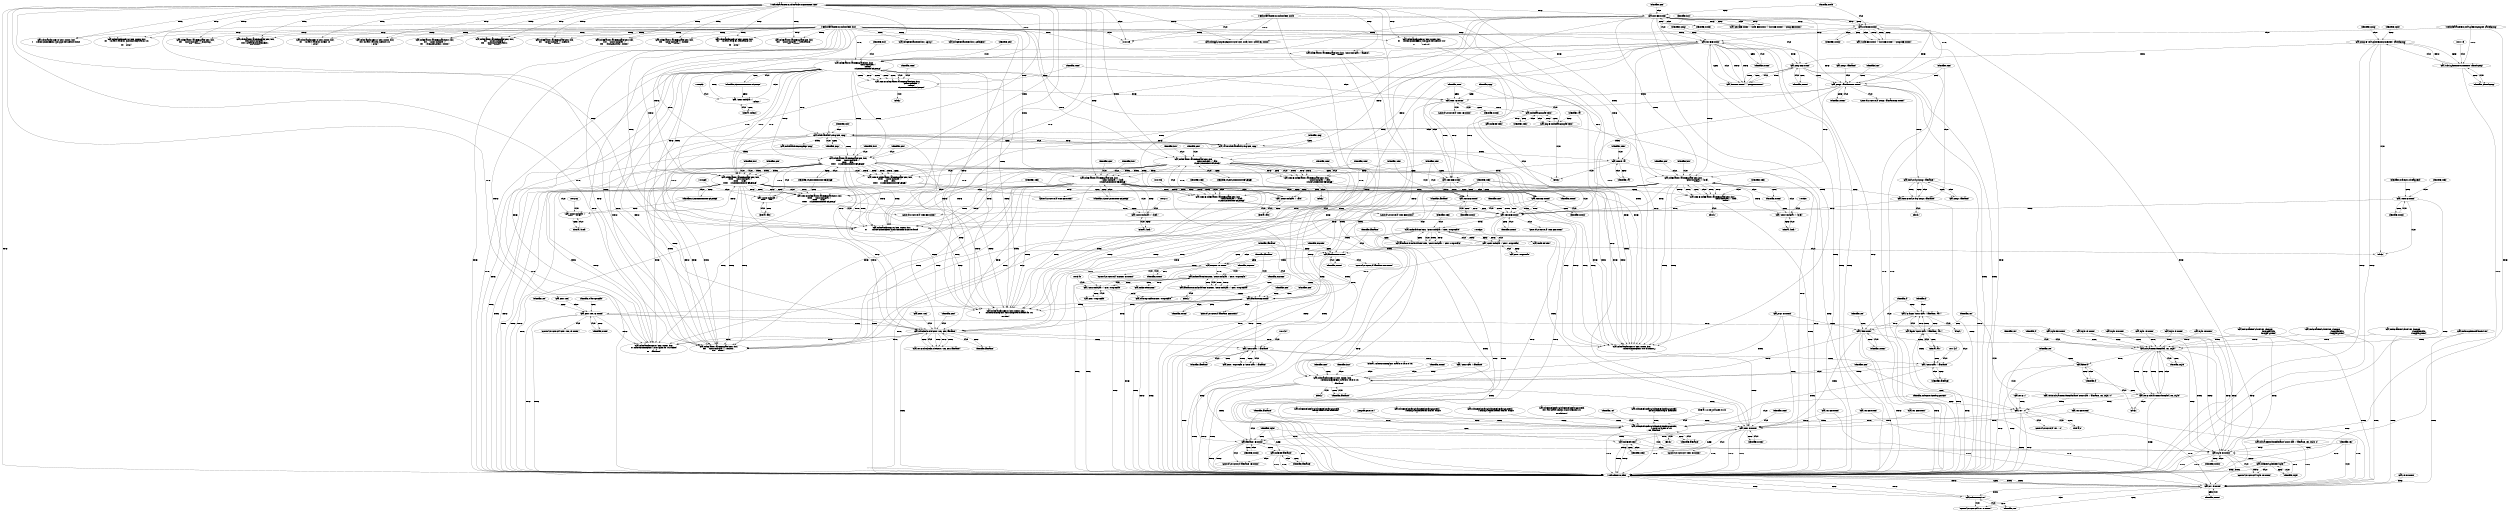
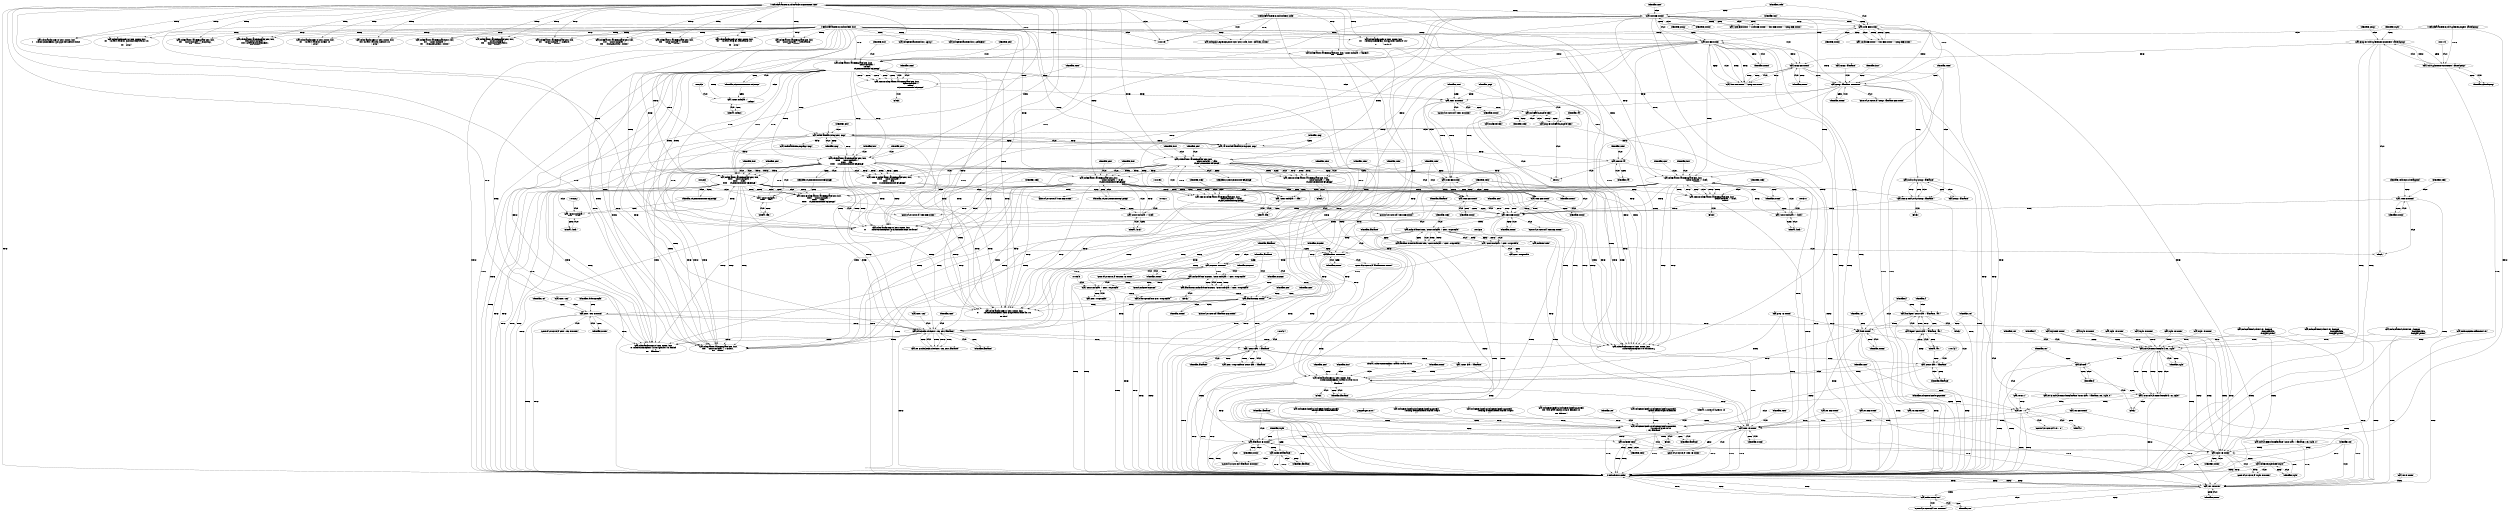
(1145, 288) -> (1145, 288)
